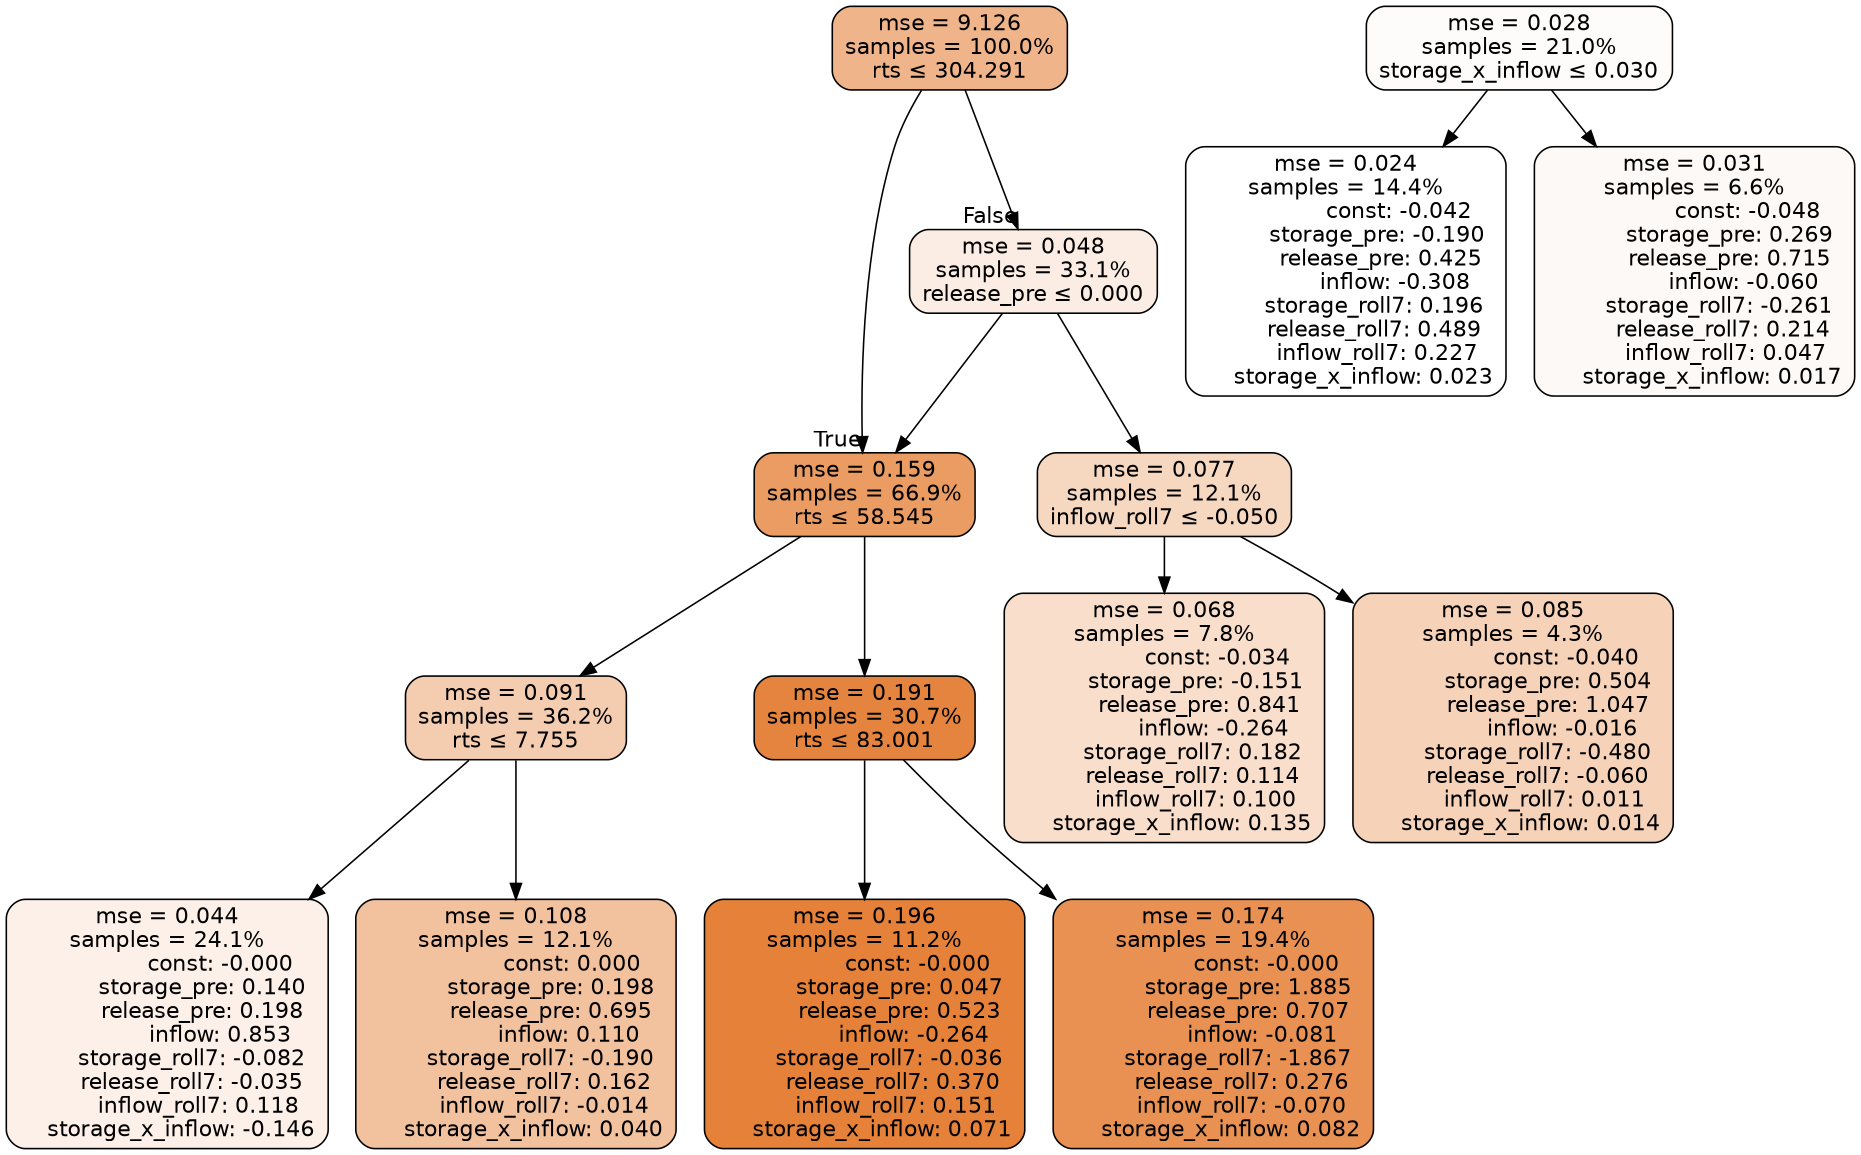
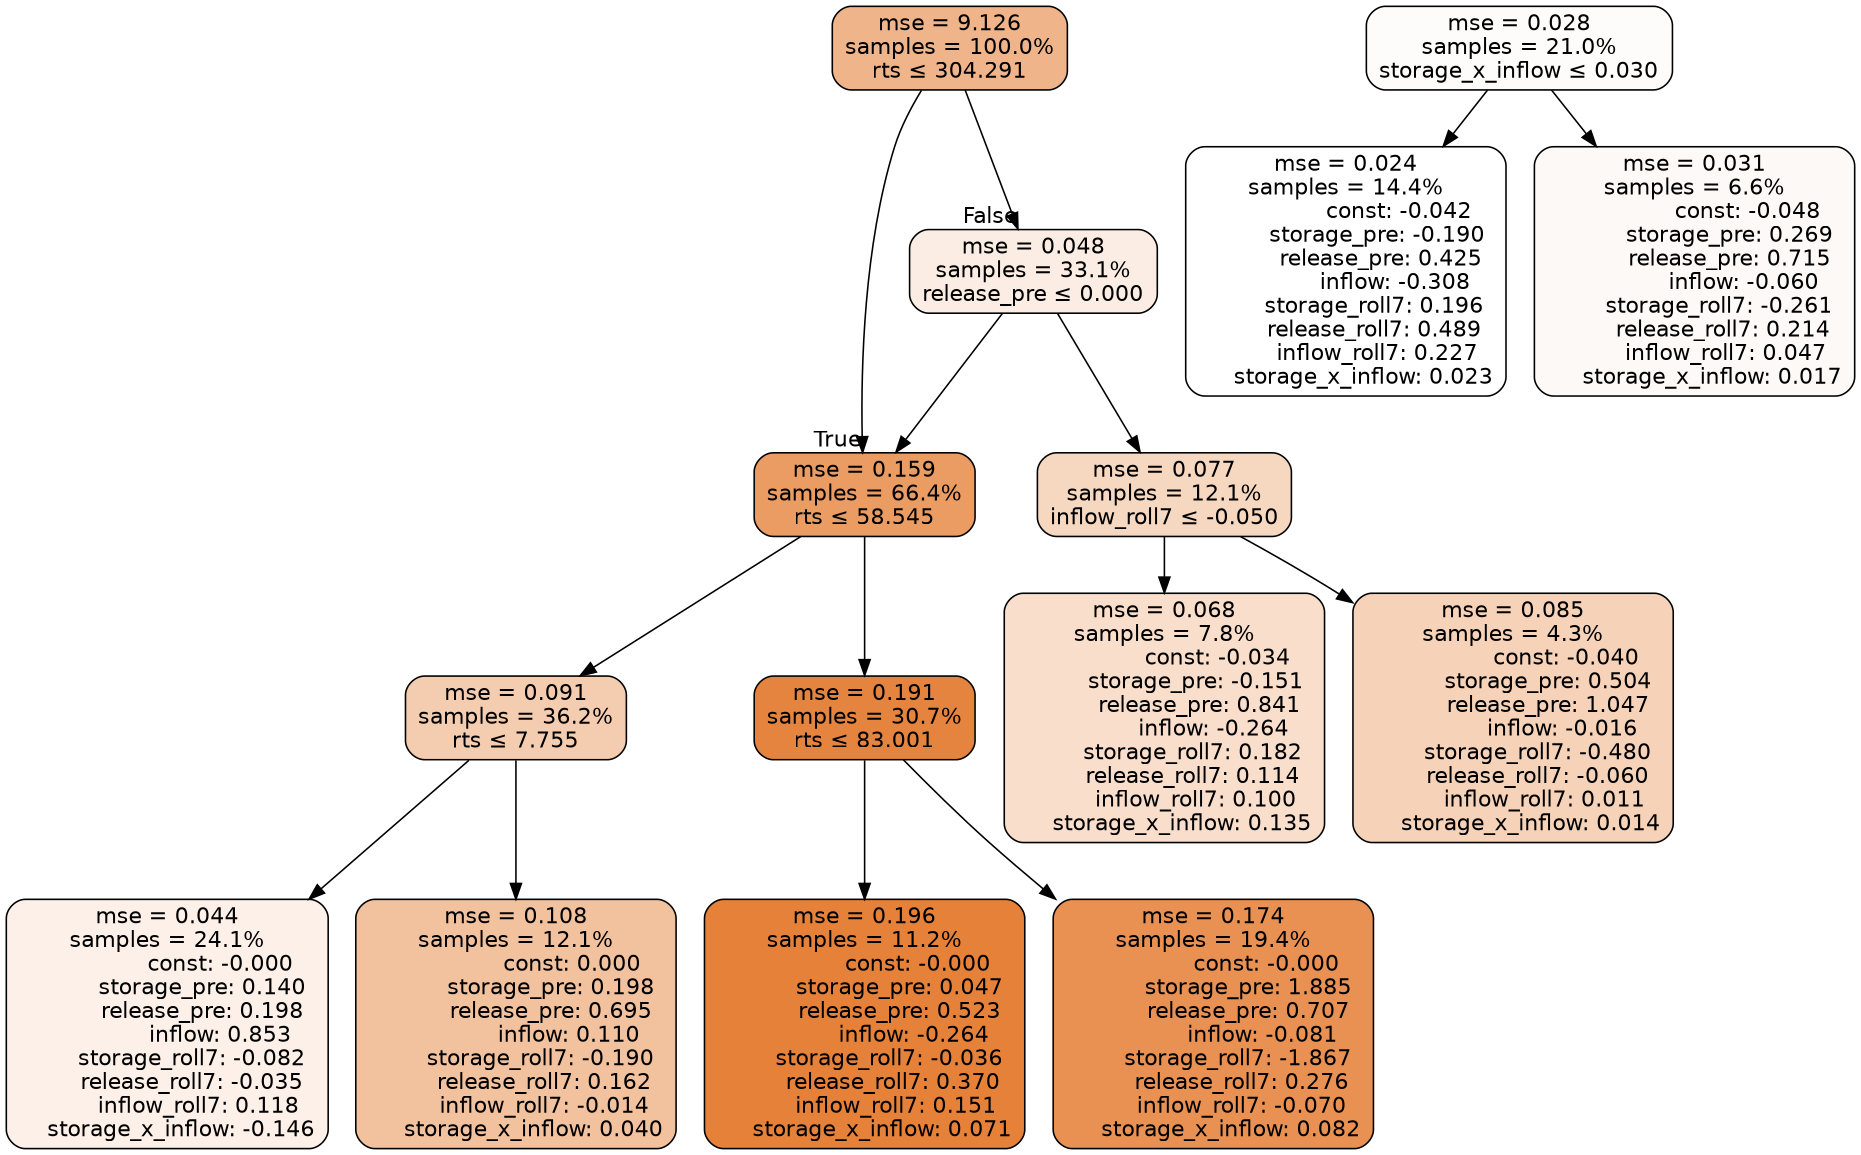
(865, 495) -> (865, 495)
